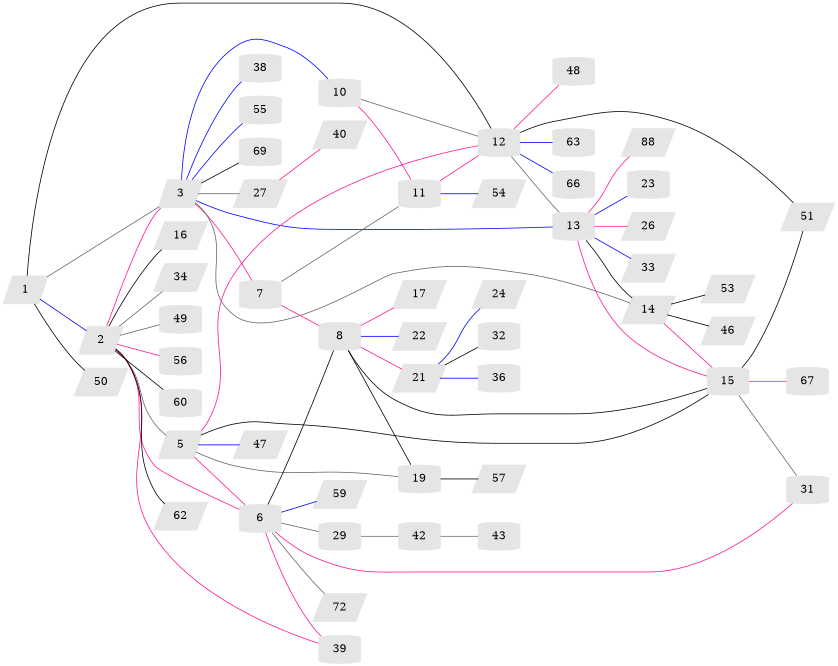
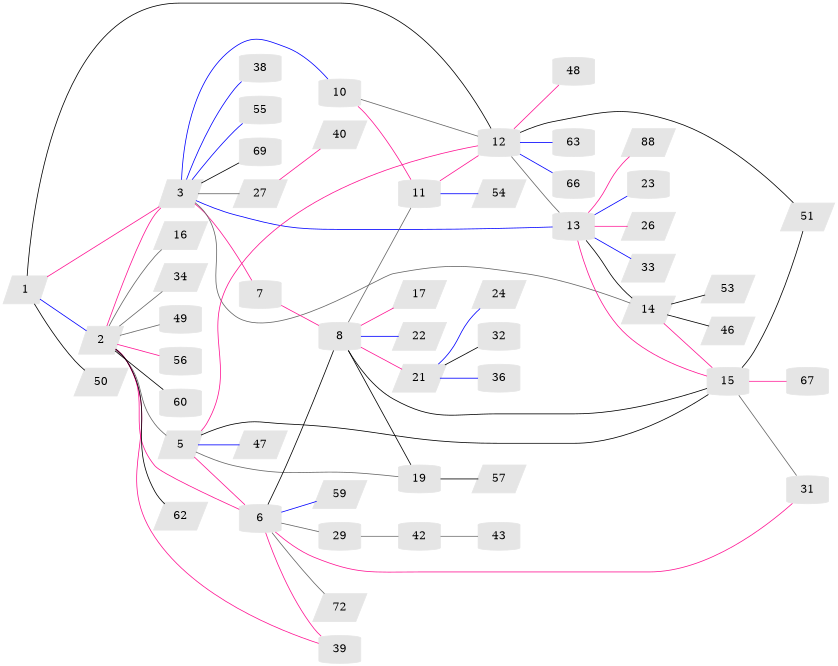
(103, 242) -> (103, 242)
(340, 244) -> (380, 265)
(133, 286) -> (133, 286)
